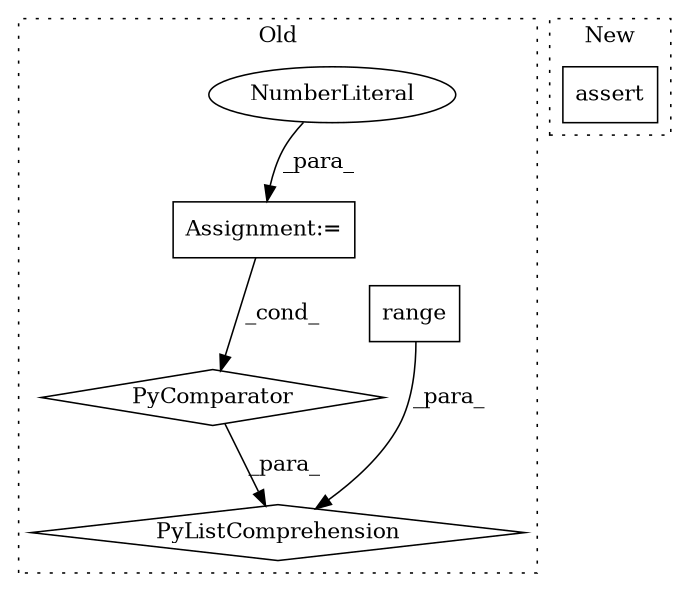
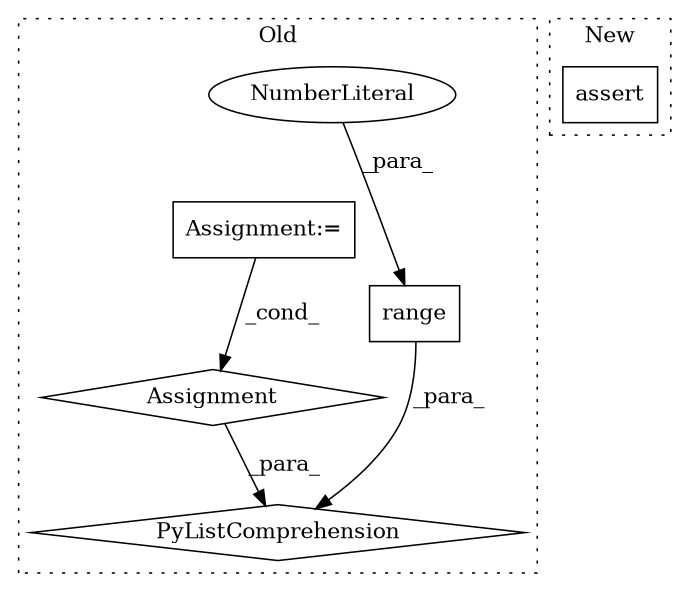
(282, 152) -> (372, 196)
(213, 398) -> (213, 398)
